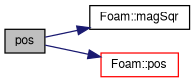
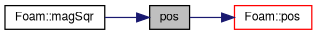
(61, 34) -> (121, 17)
